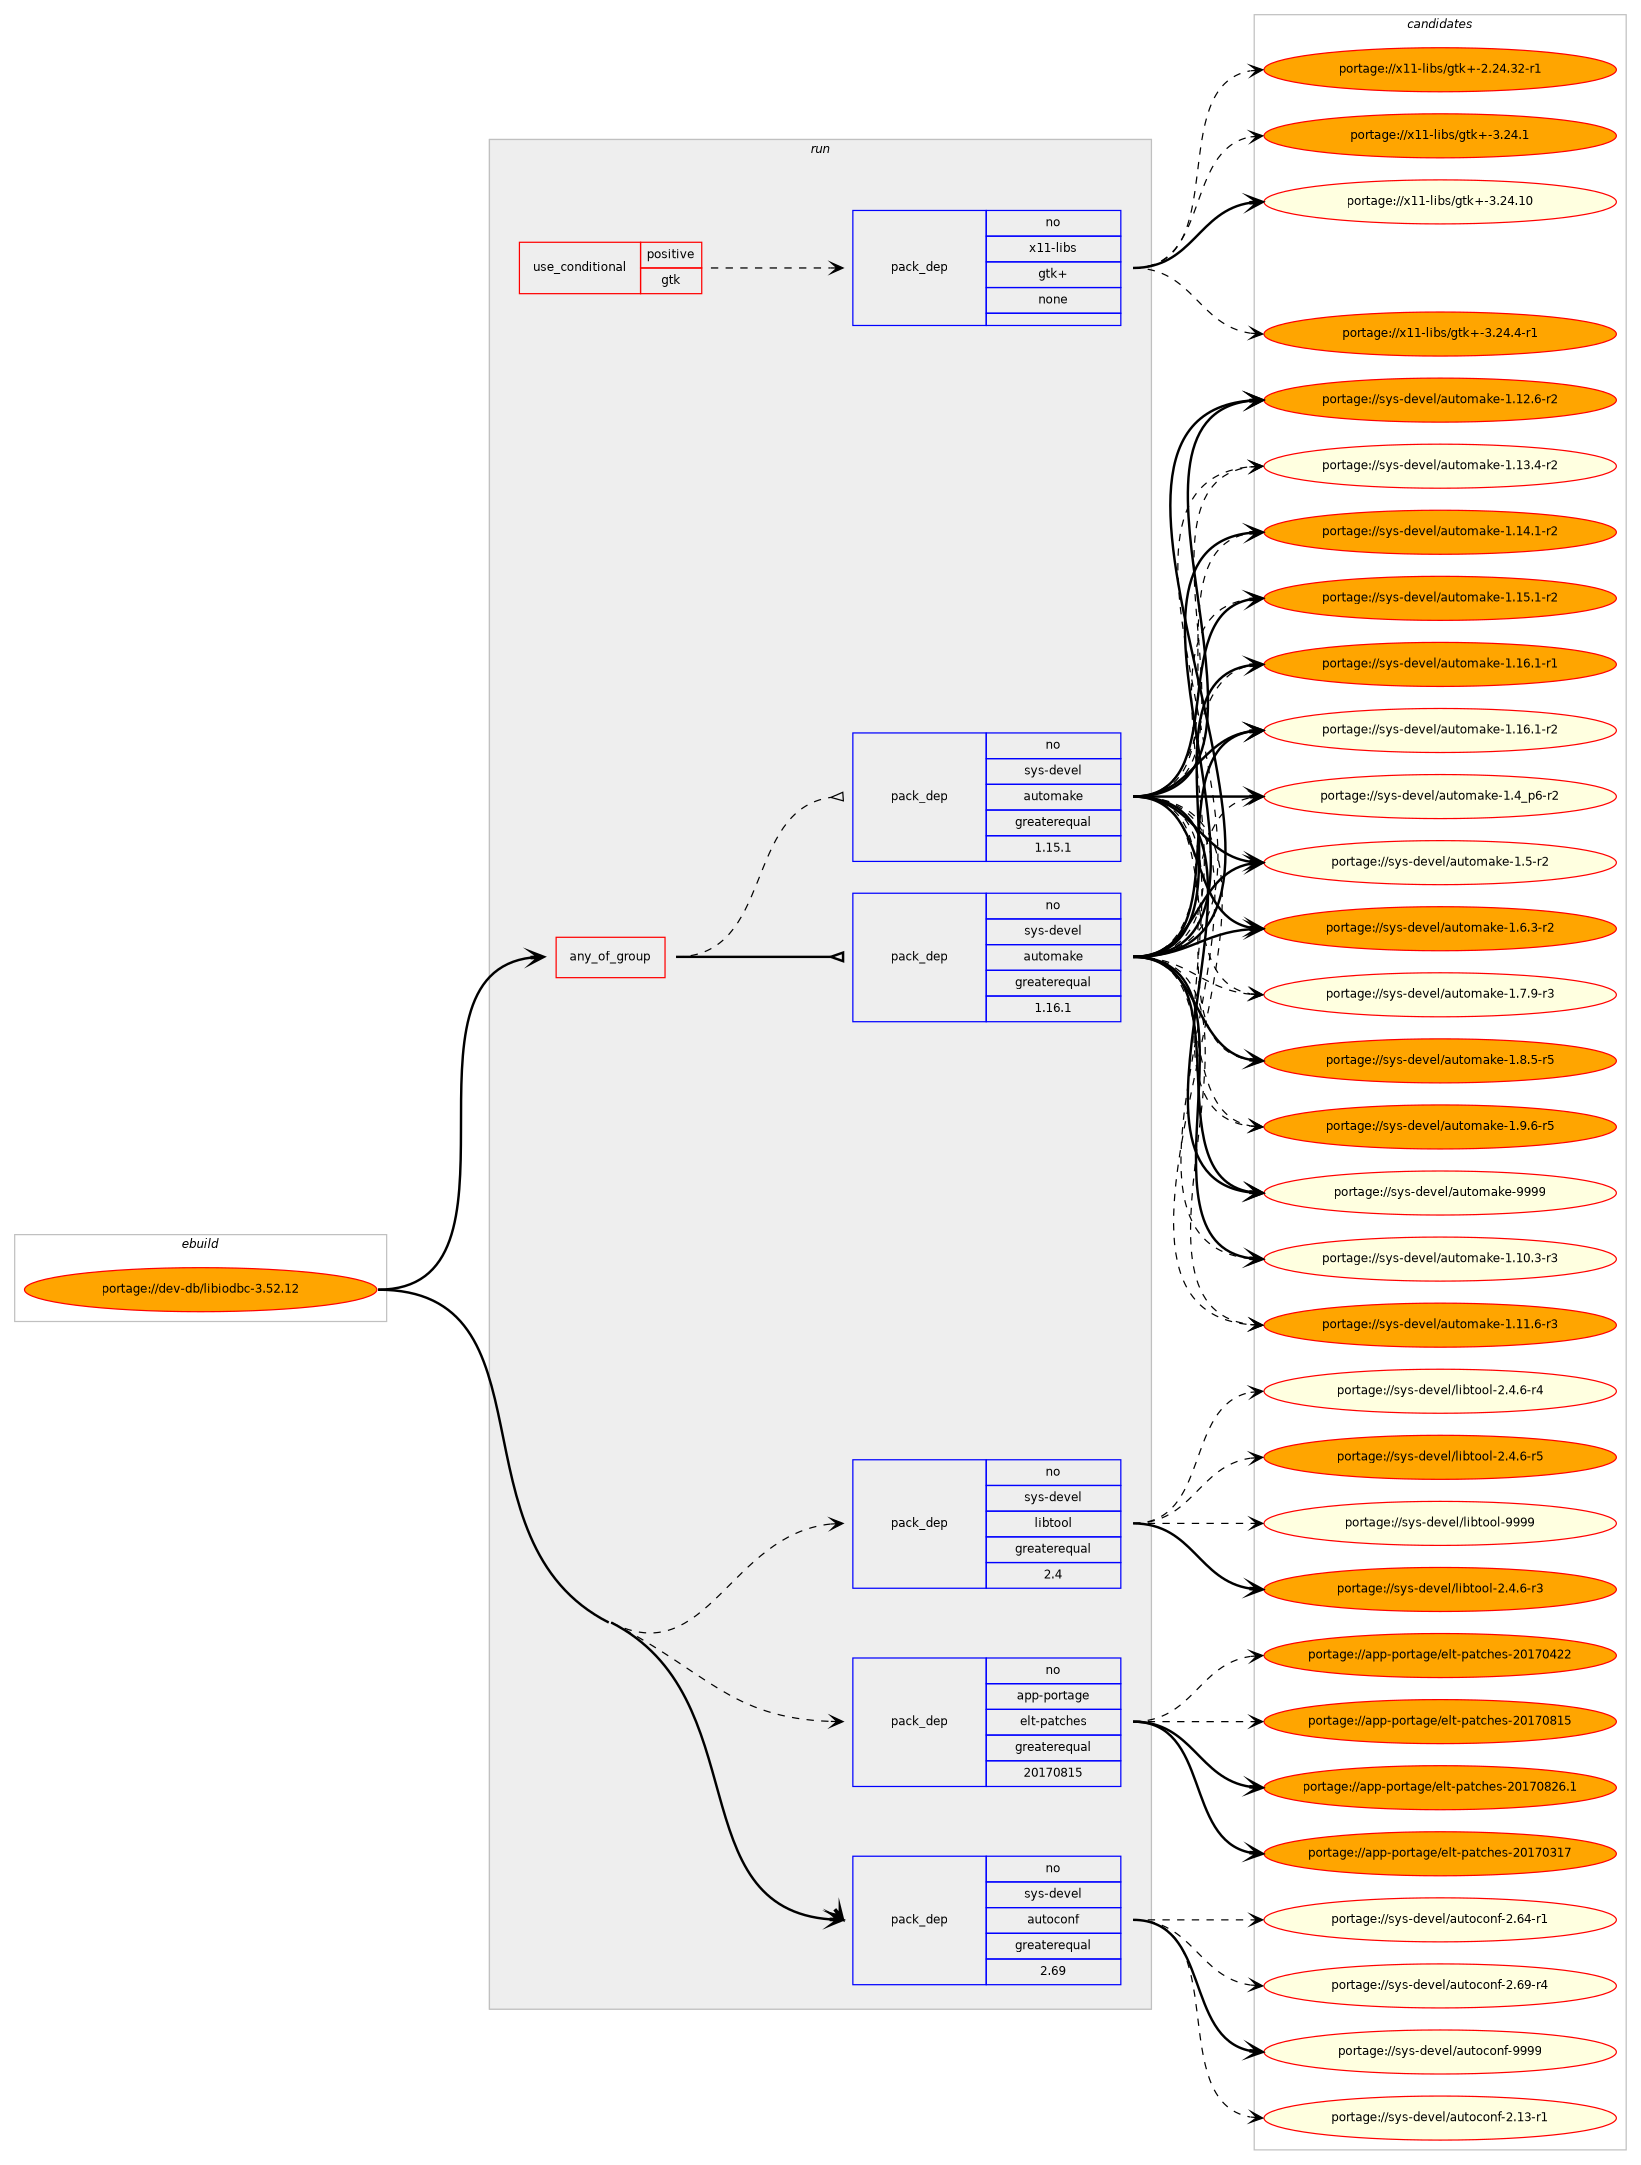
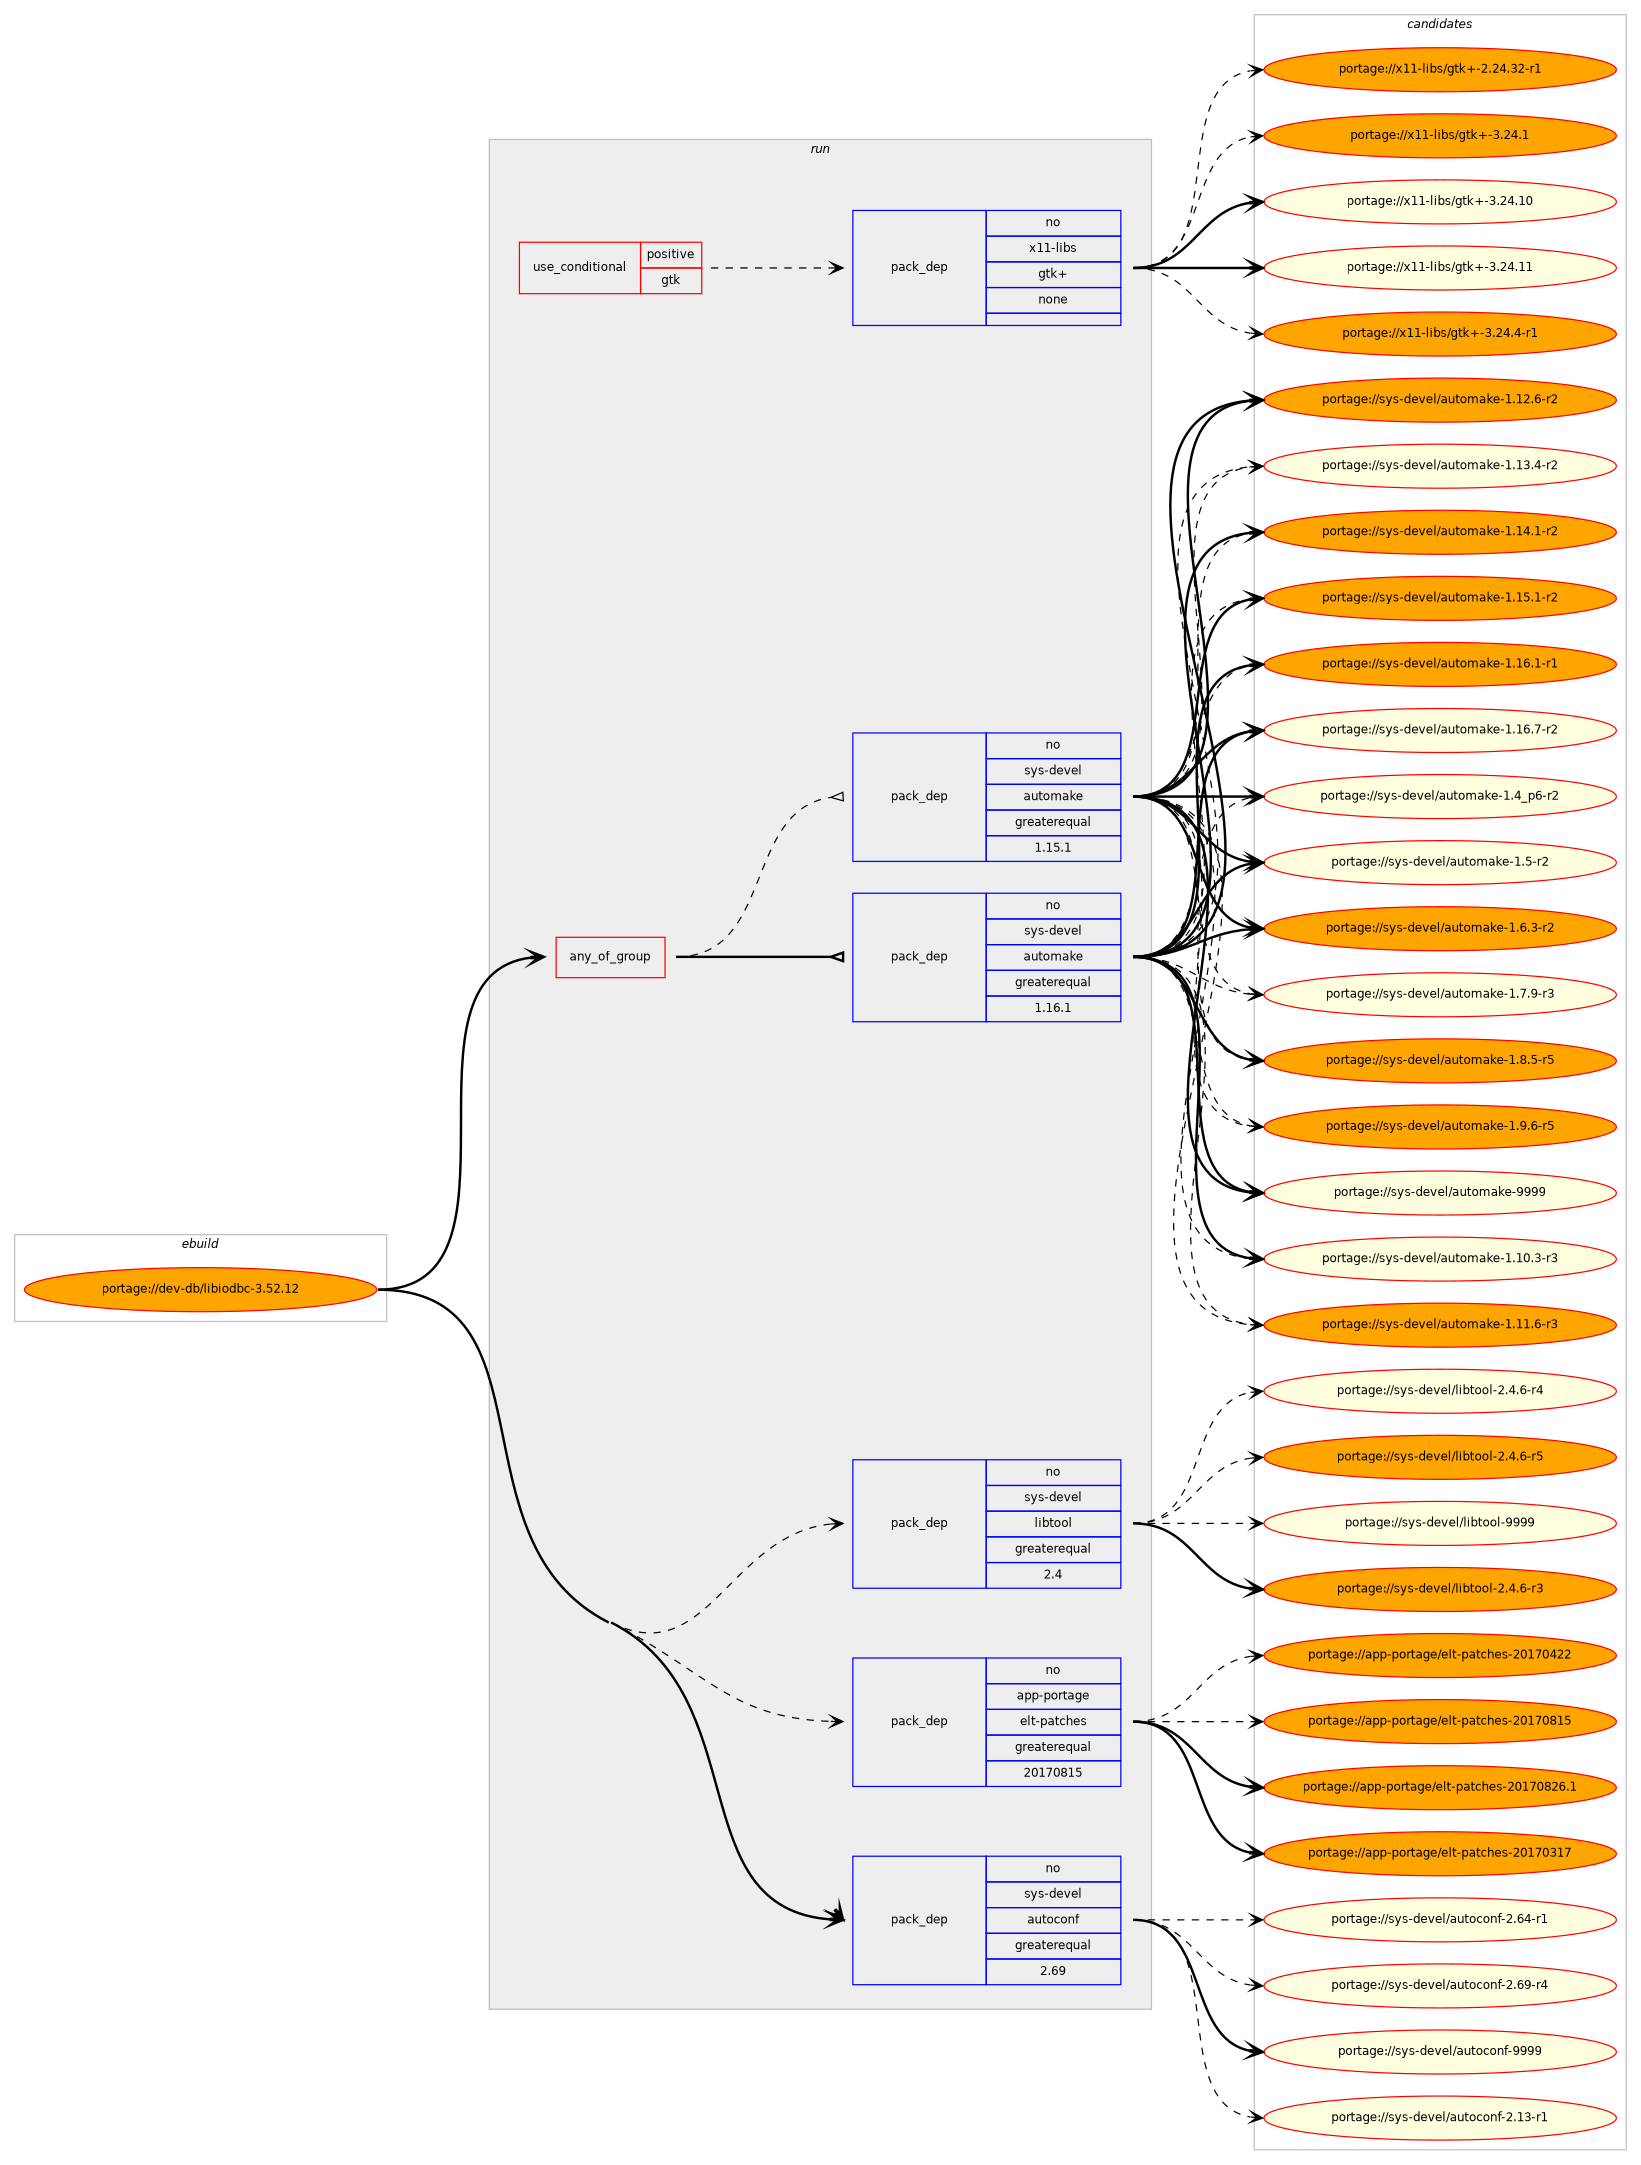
none -> (1440, 268)
(1440, 730) -> (1440, 730)
